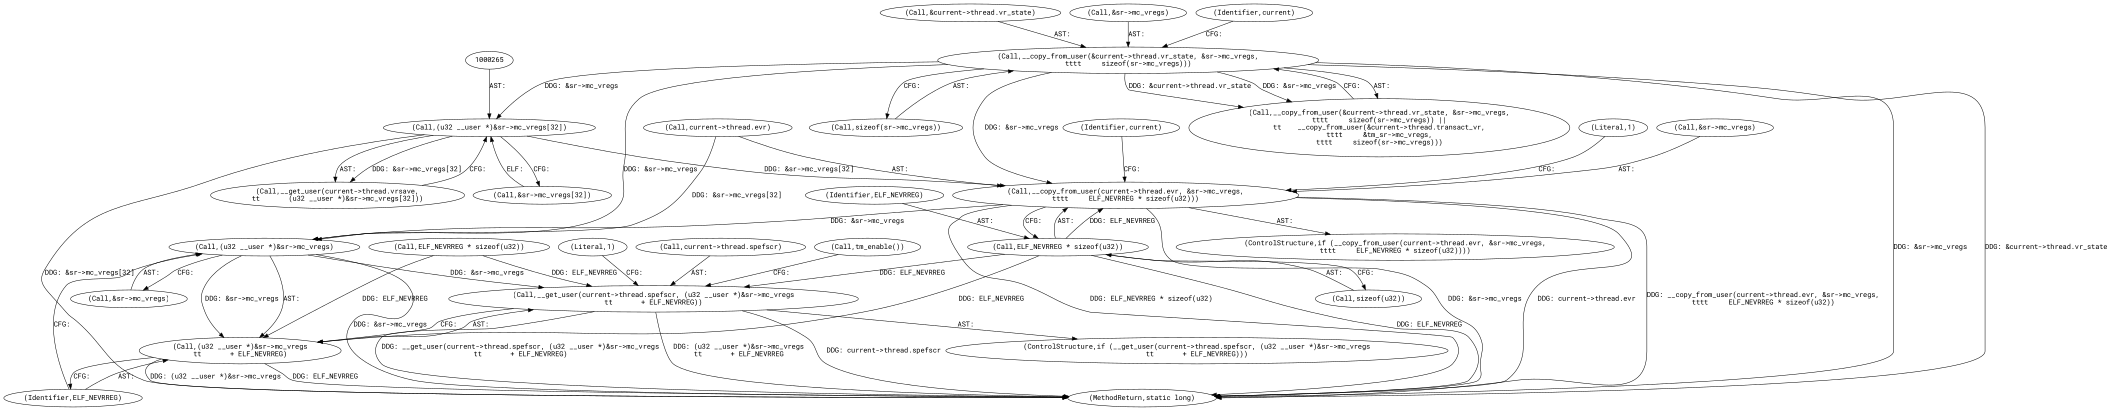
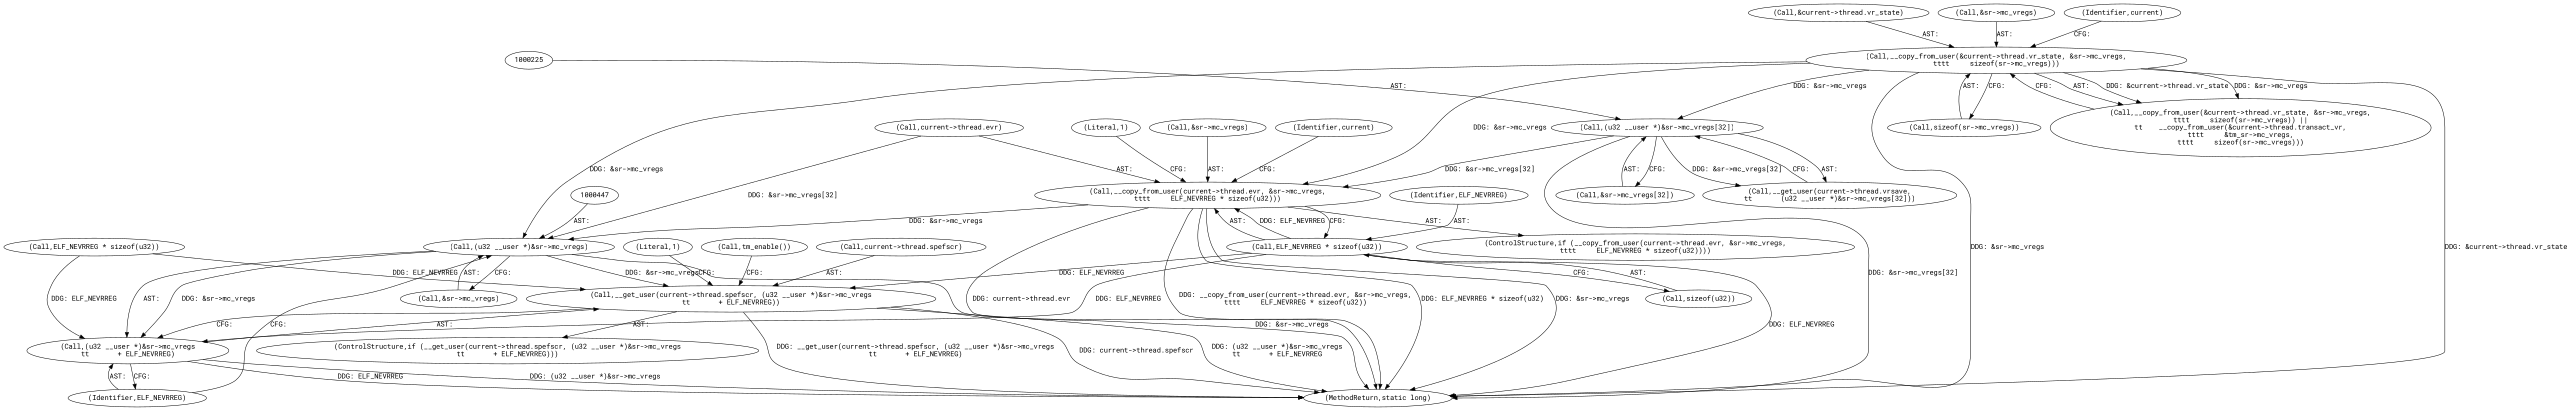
(489, 60) -> (529, 60)
(517, 169) -> (1634, 169)
none -> (595, 195)
